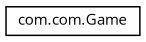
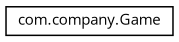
(73, 21) -> (89, 21)
